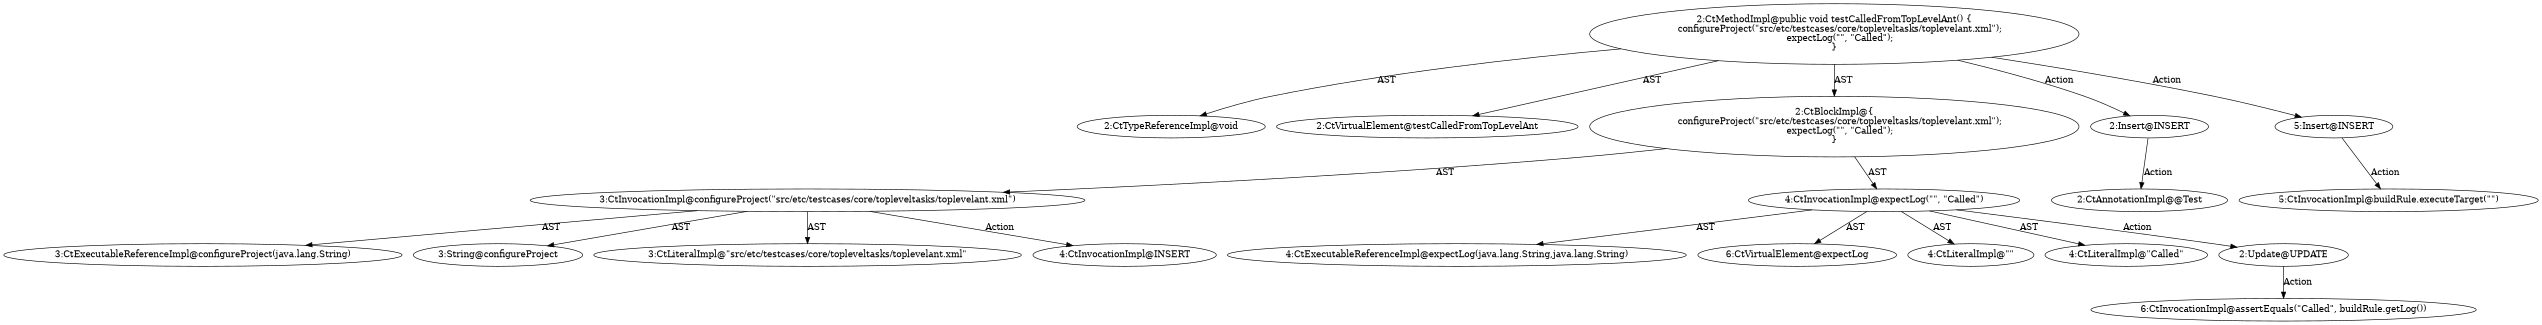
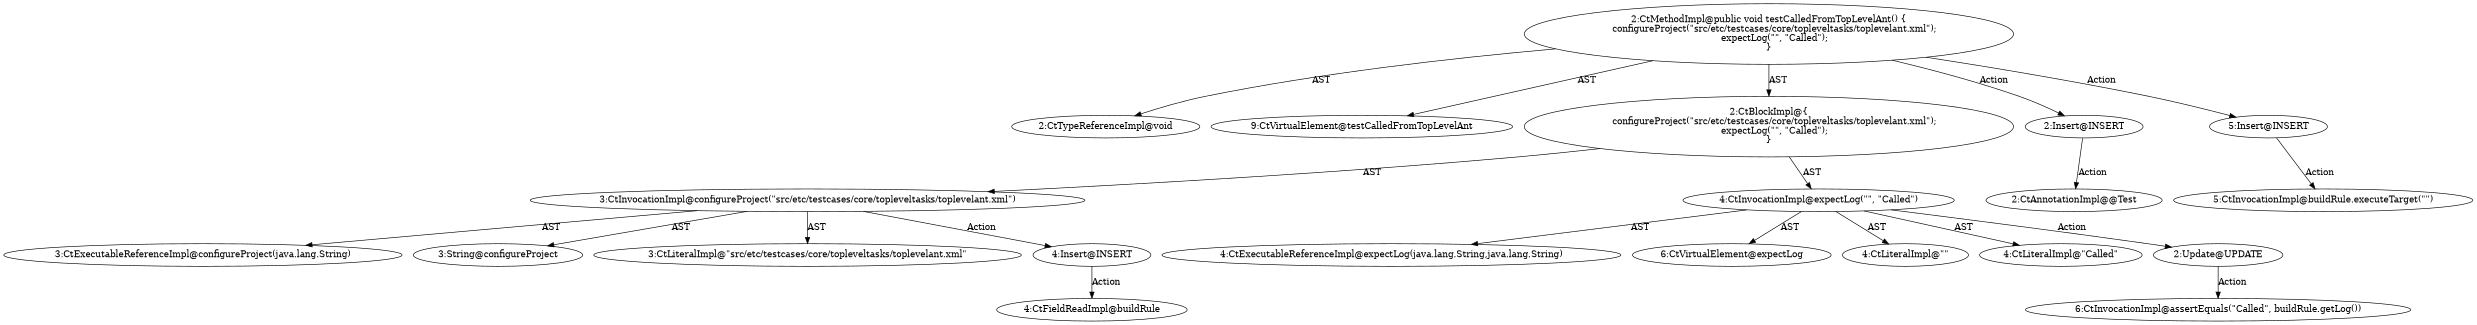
(1427, 127) -> (1362, 127)
(1125, 255) -> (1092, 255)
none -> (1092, 310)
